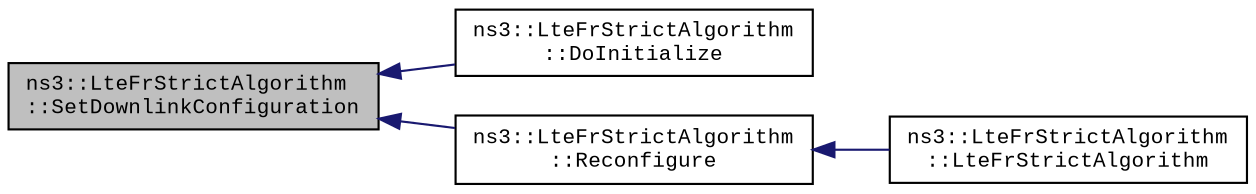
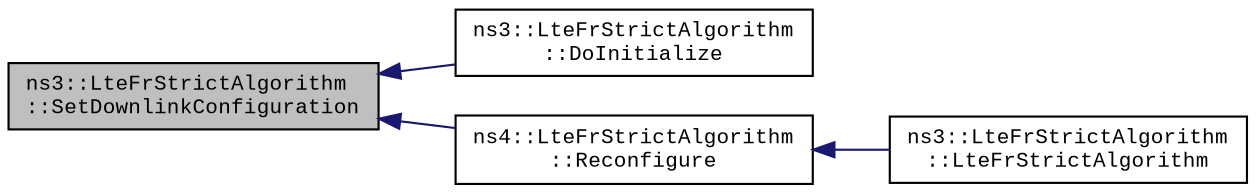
(634, 150) -> (634, 150)
